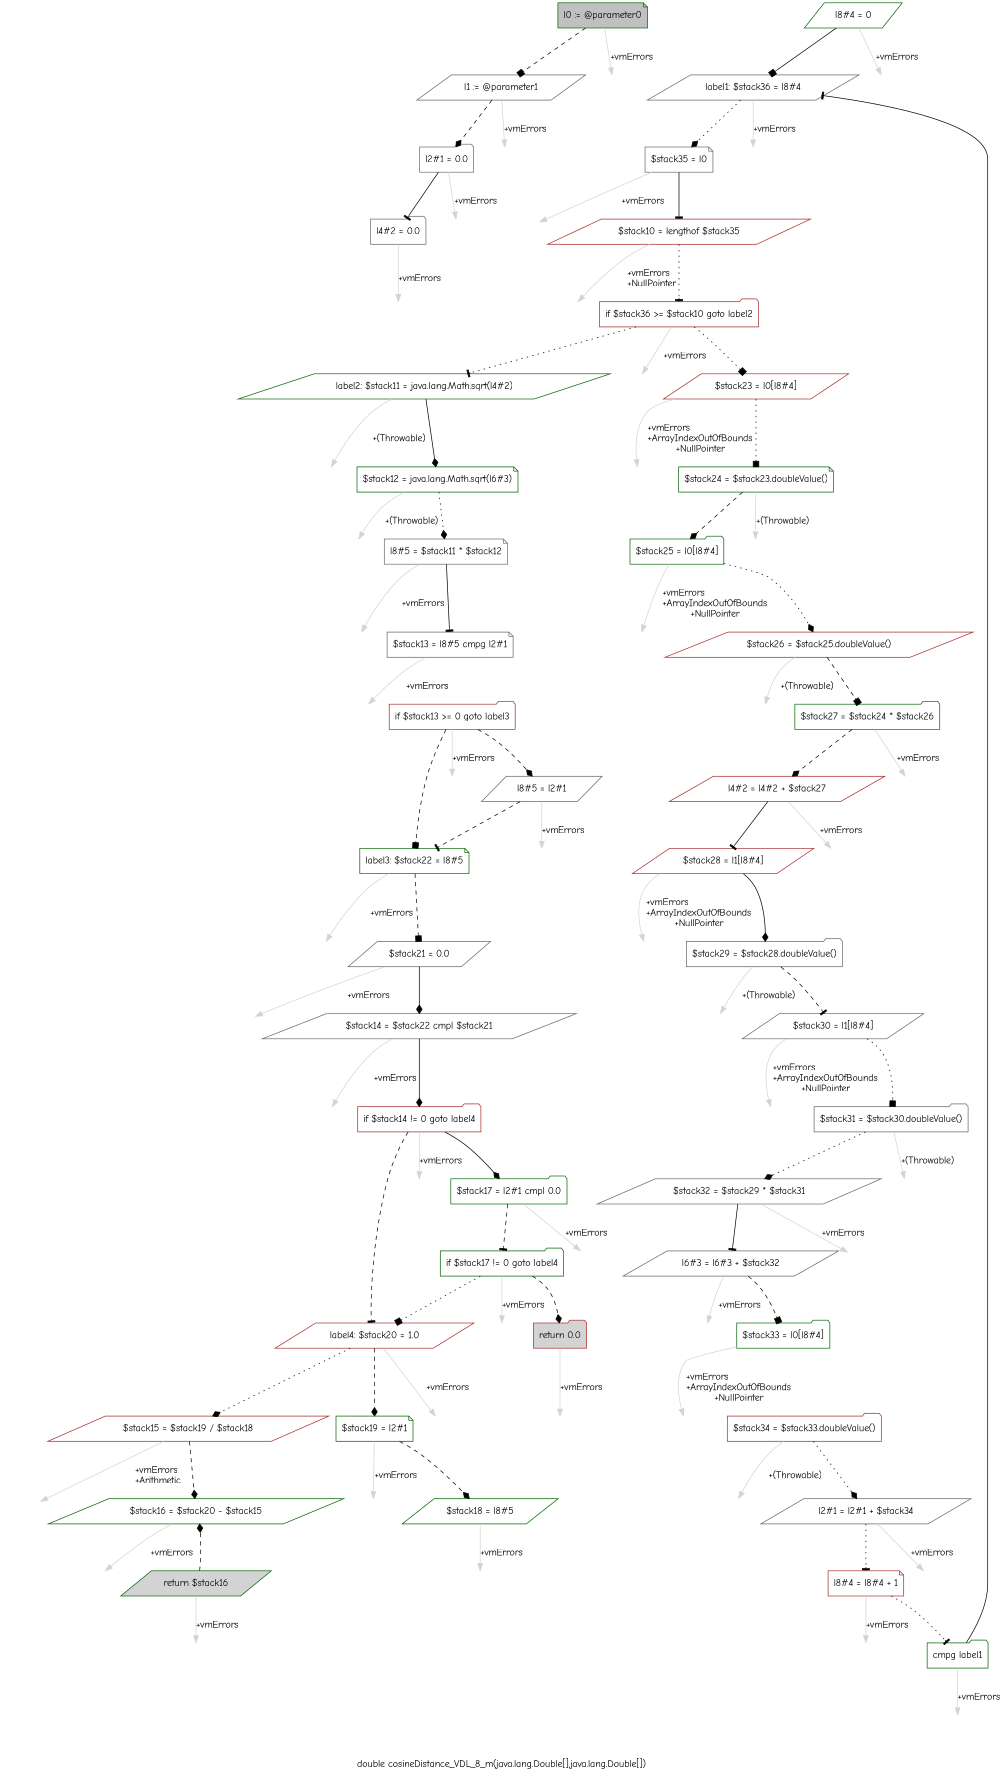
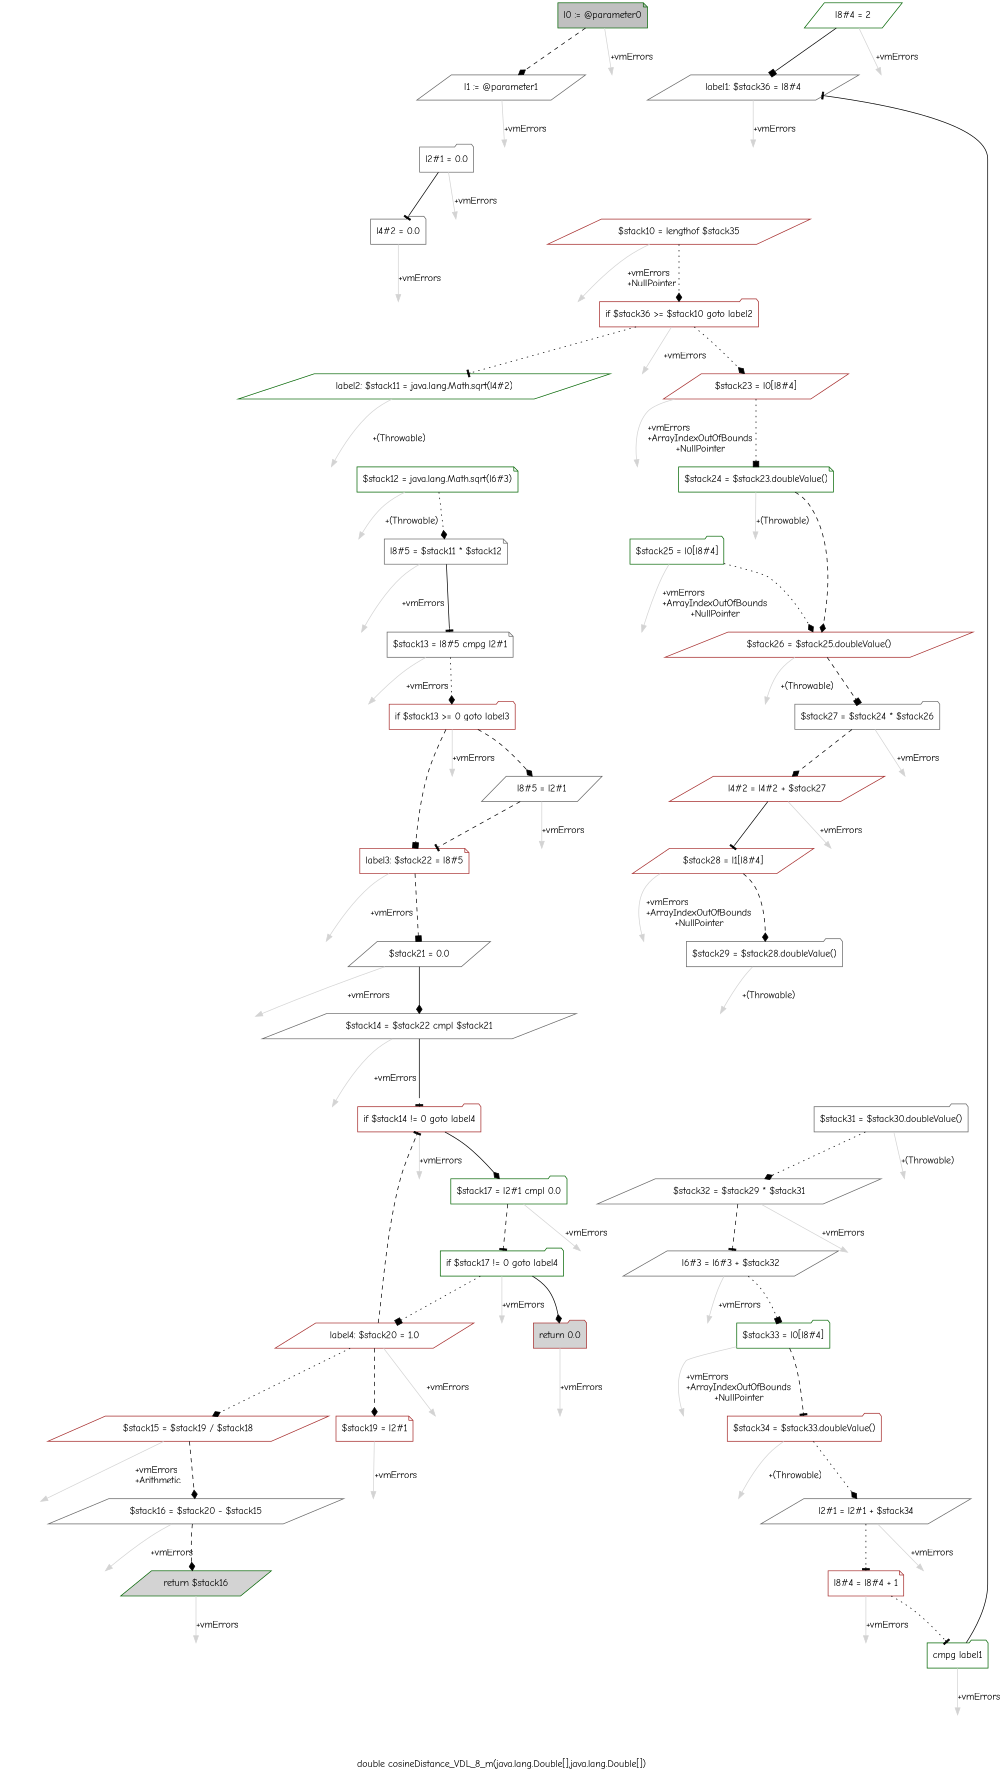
(853, 15) -> (853, 15)
(555, 49) -> (555, 49)
(477, 120) -> none
(679, 160) -> none
(679, 271) -> (679, 271)
(717, 347) -> (717, 347)
(430, 429) -> none
(720, 513) -> (826, 553)
none -> (451, 676)
(867, 717) -> (867, 717)
(414, 861) -> (414, 861)
(761, 901) -> (761, 901)
(833, 1026) -> none
(419, 1069) -> (419, 1069)
(378, 1223) -> (390, 1228)
(735, 1226) -> (735, 1226)
(550, 1292) -> (550, 1292)
(765, 1294) -> (765, 1294)
none -> (799, 1380)
(374, 1429) -> (374, 1429)
(196, 1511) -> (196, 1511)
(480, 1511) -> none
(201, 1552) -> (191, 1543)
